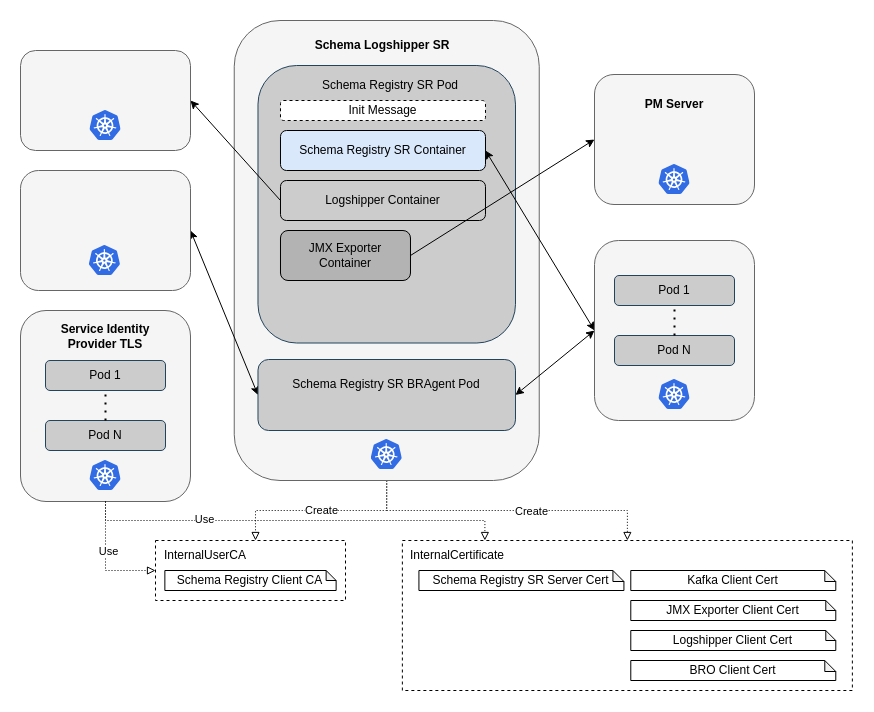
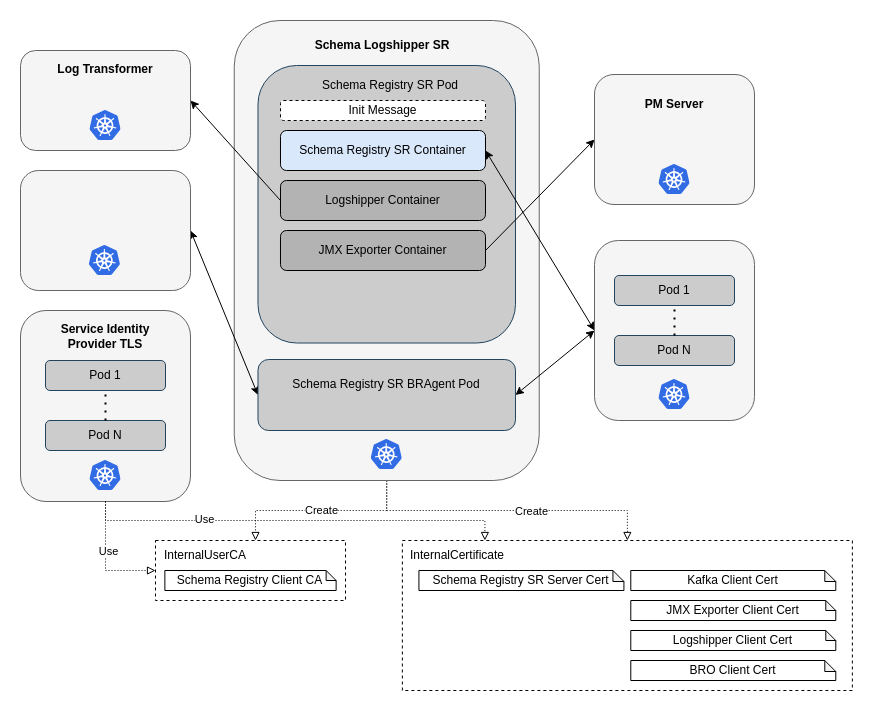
none -> (106, 70)
(383, 201) -> (383, 201)
(345, 256) -> (383, 251)
